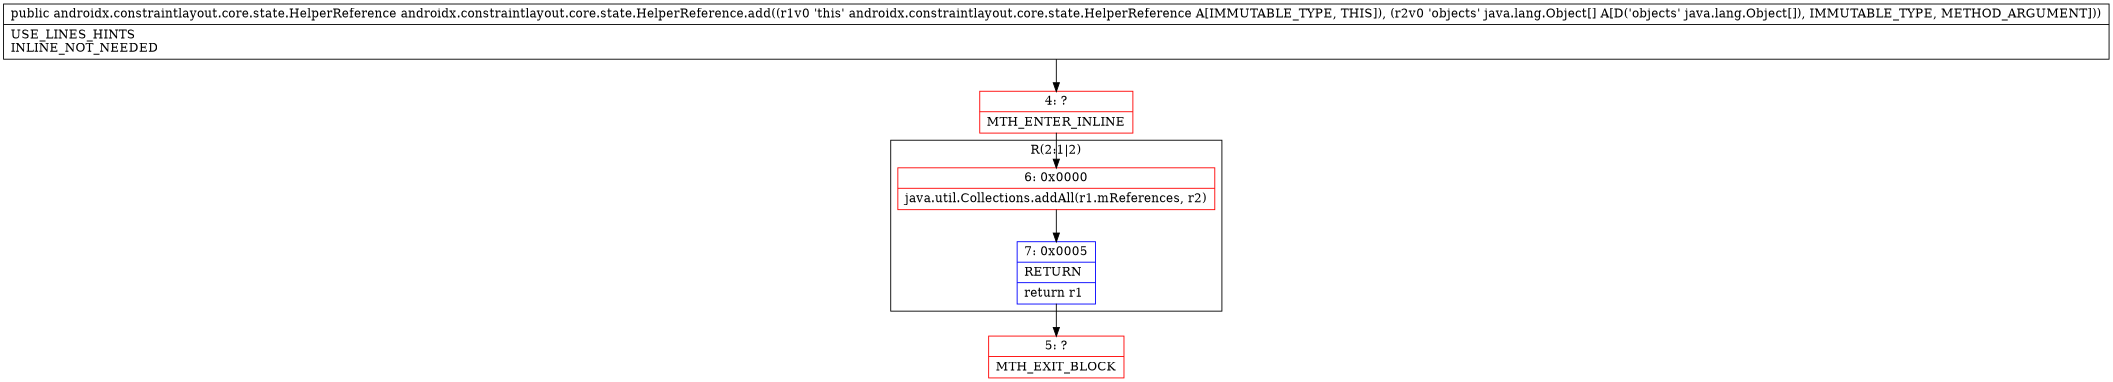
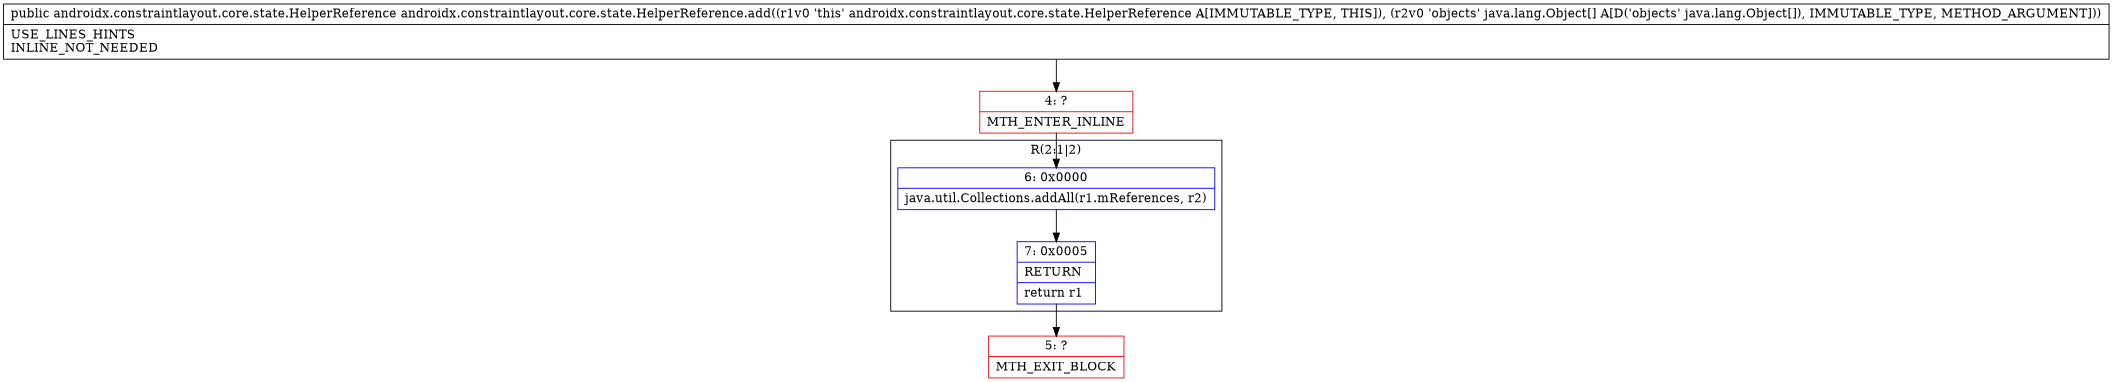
(1056, 189) -> (1056, 189)
